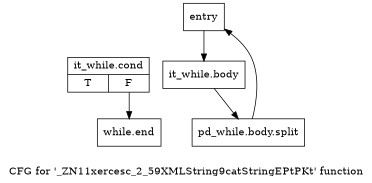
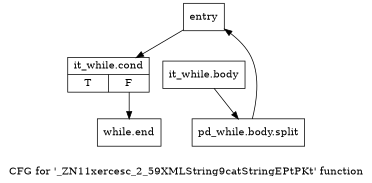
(204, 42) -> (163, 42)
